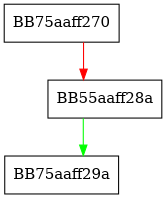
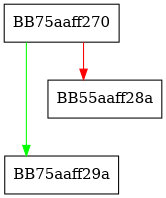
(83, 132) -> (26, 94)
